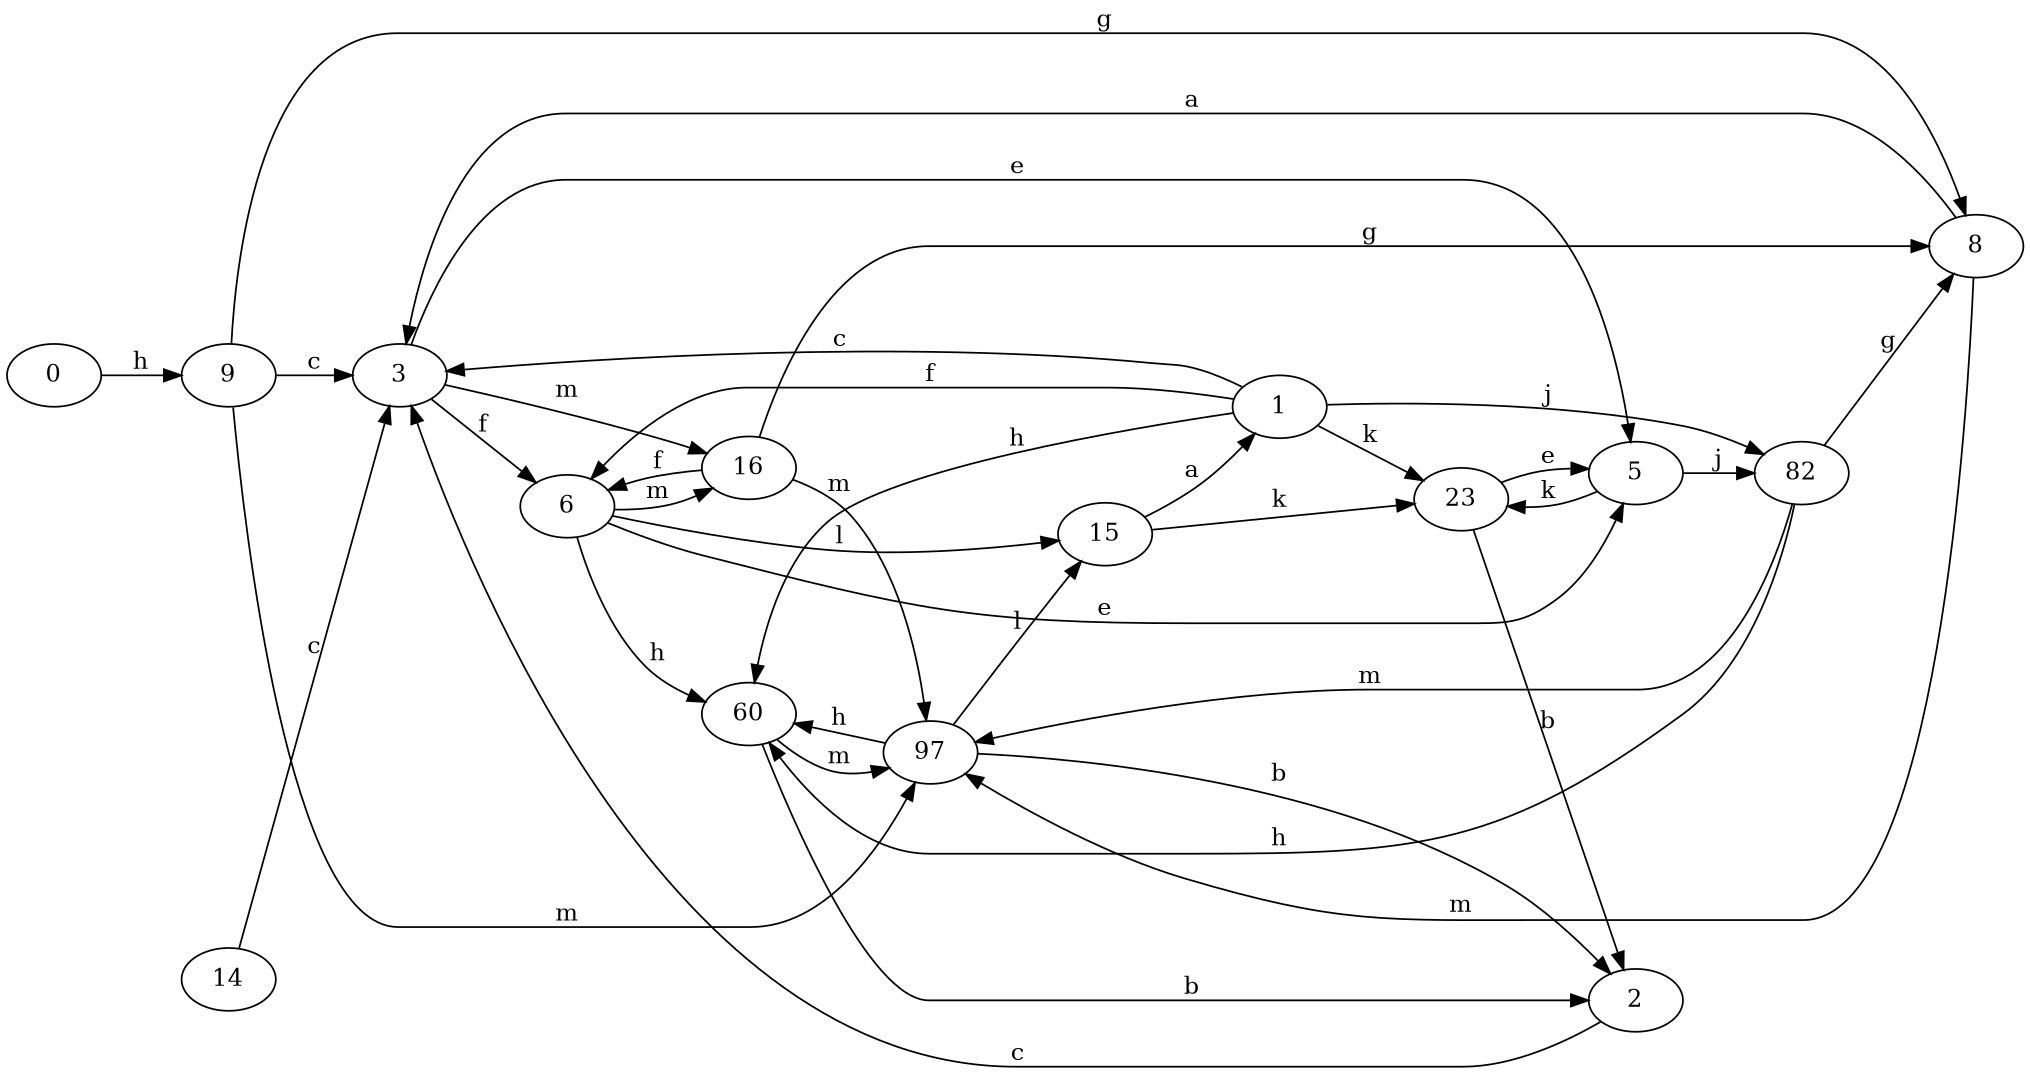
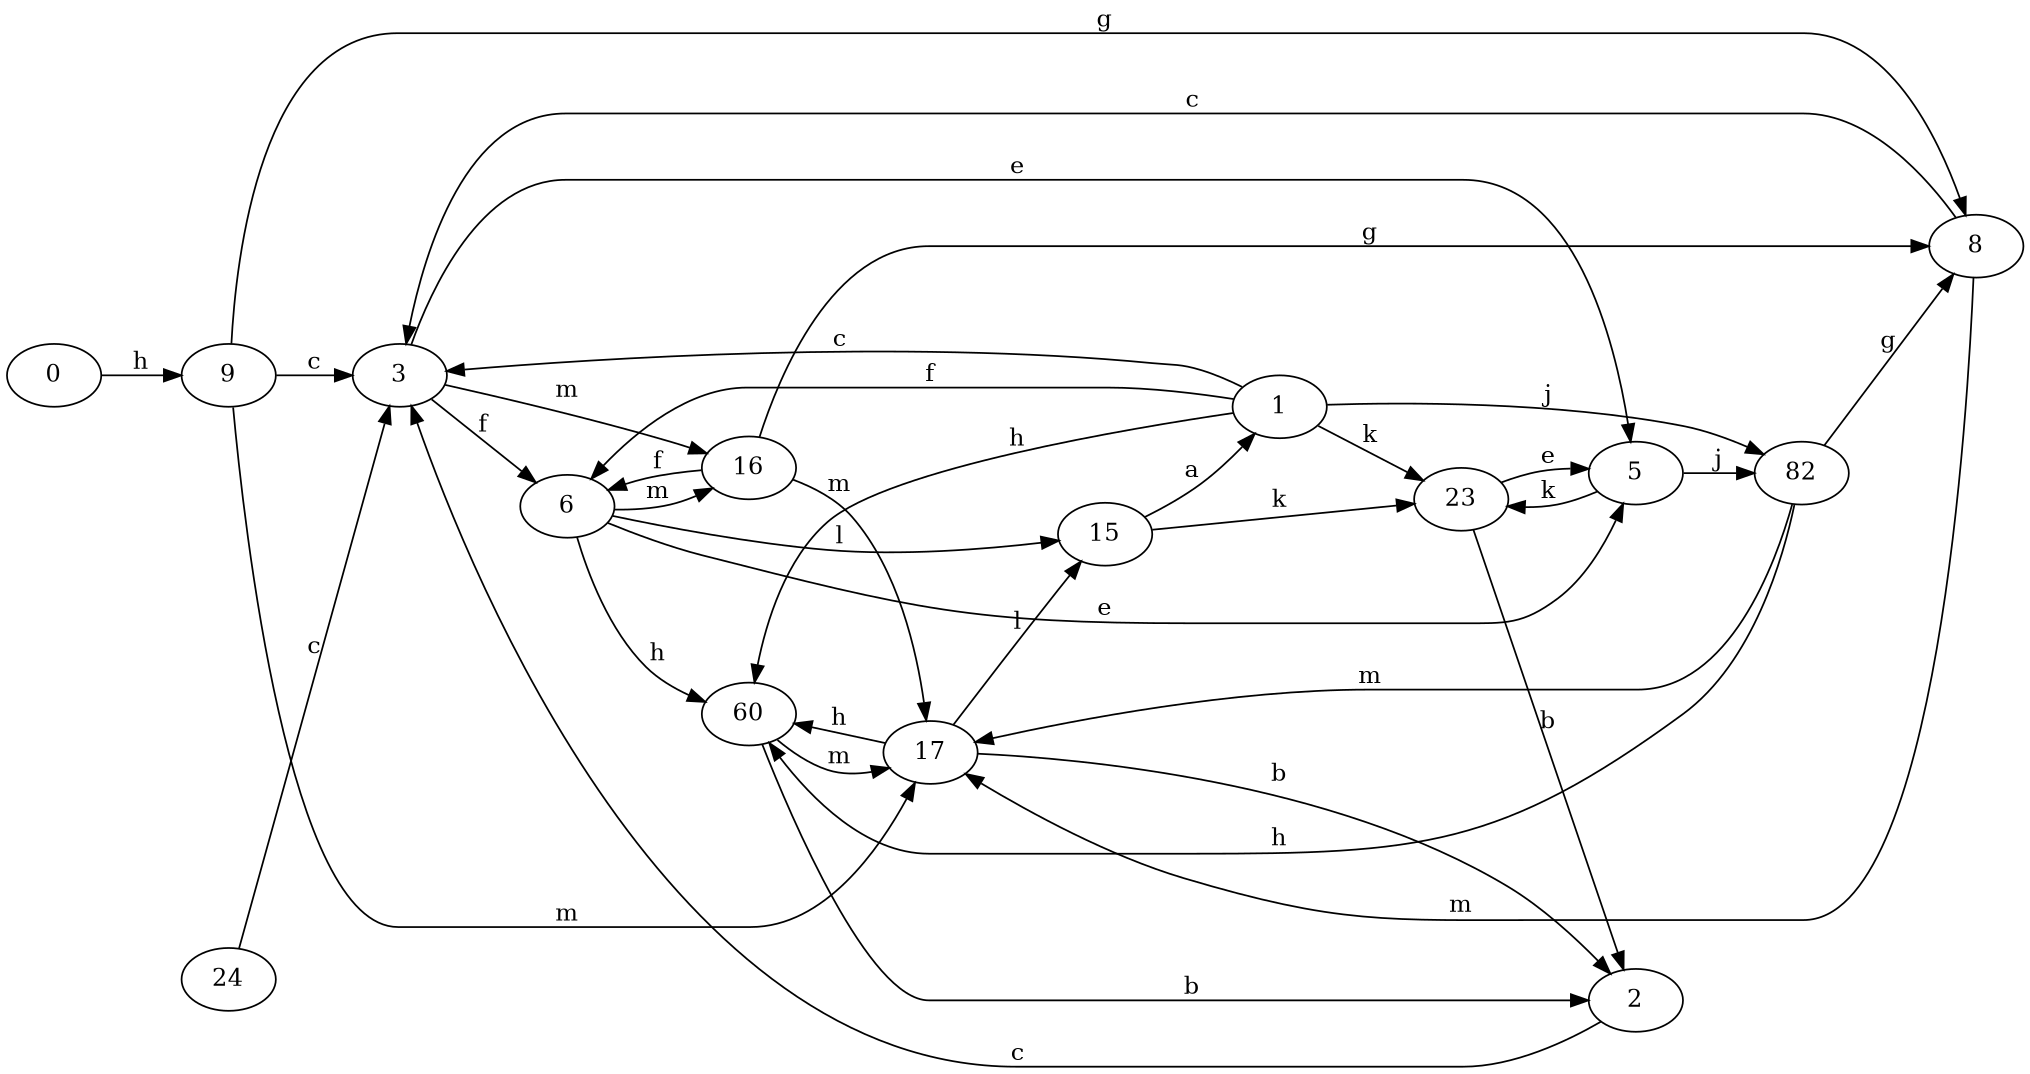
(1192, 100) -> (1192, 100)
(931, 752) -> (931, 752)
(229, 979) -> (229, 979)
